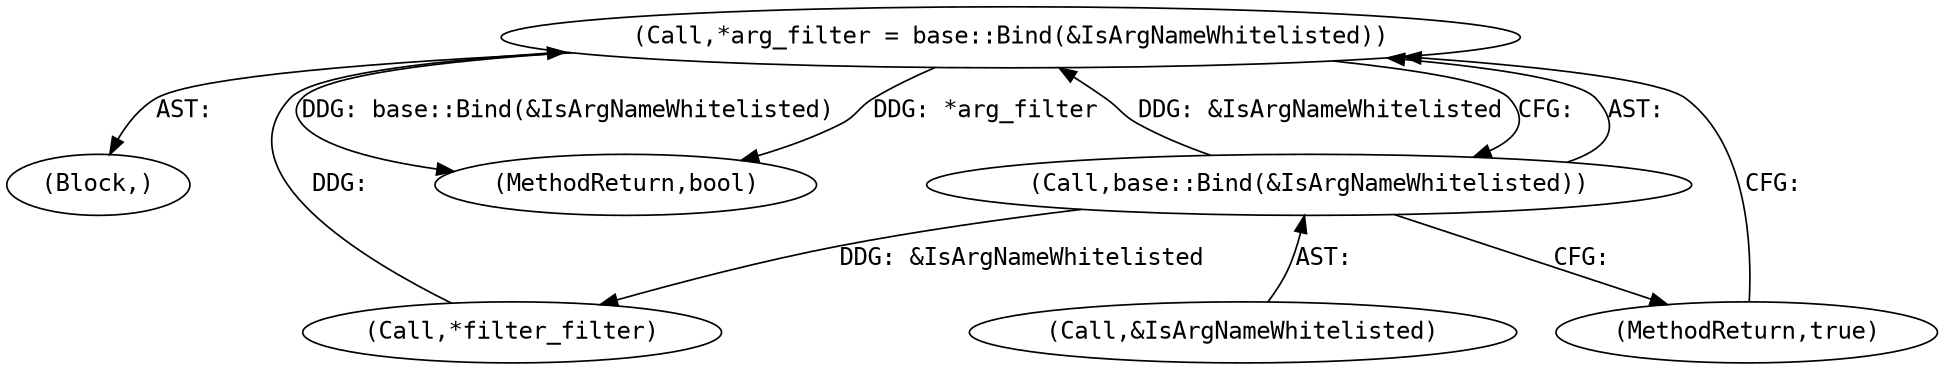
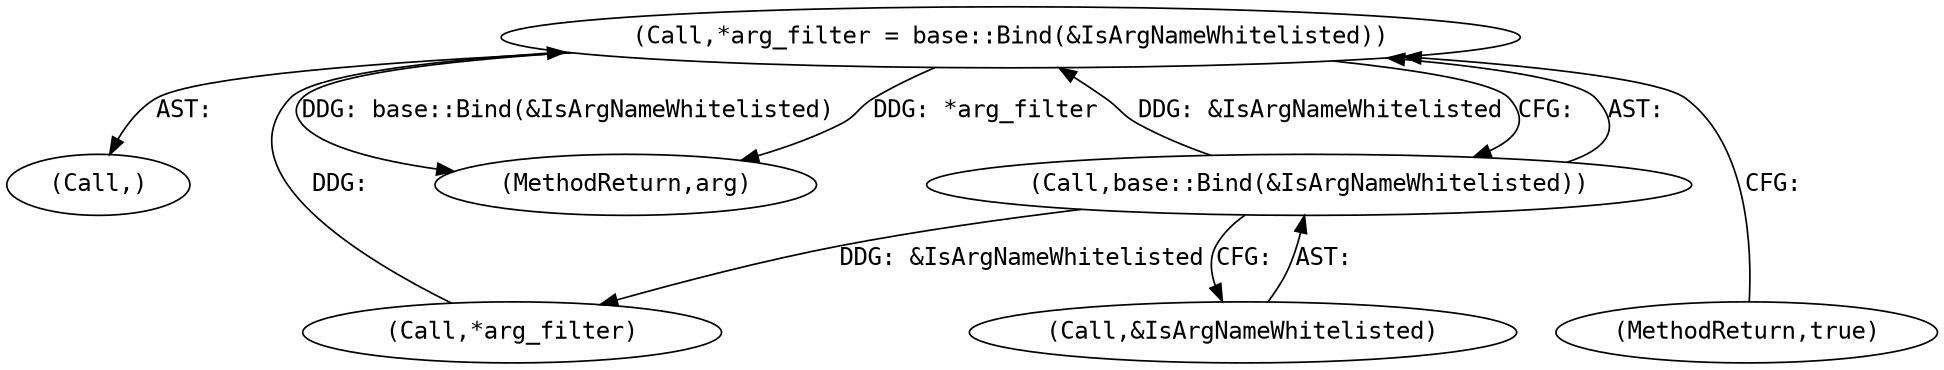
(98, 185) -> (98, 185)
(626, 185) -> (626, 185)
(1523, 257) -> (1216, 245)
(512, 332) -> (512, 332)
